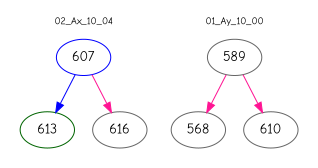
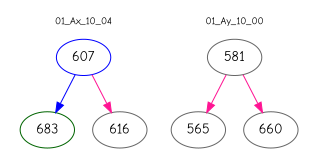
(84, 22) -> (84, 22)
(235, 57) -> (235, 57)
(47, 130) -> (47, 130)
(198, 130) -> (198, 130)
(271, 130) -> (271, 130)
